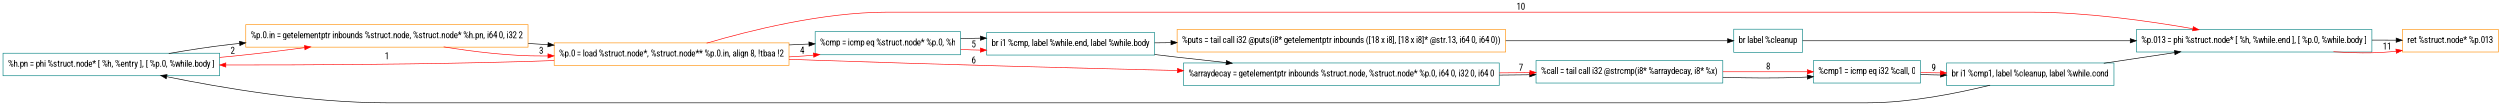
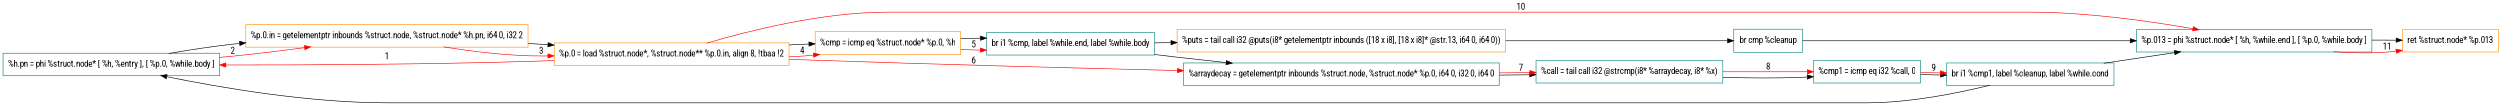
(1768, 41) -> (1768, 41)
(888, 43) -> (888, 43)
